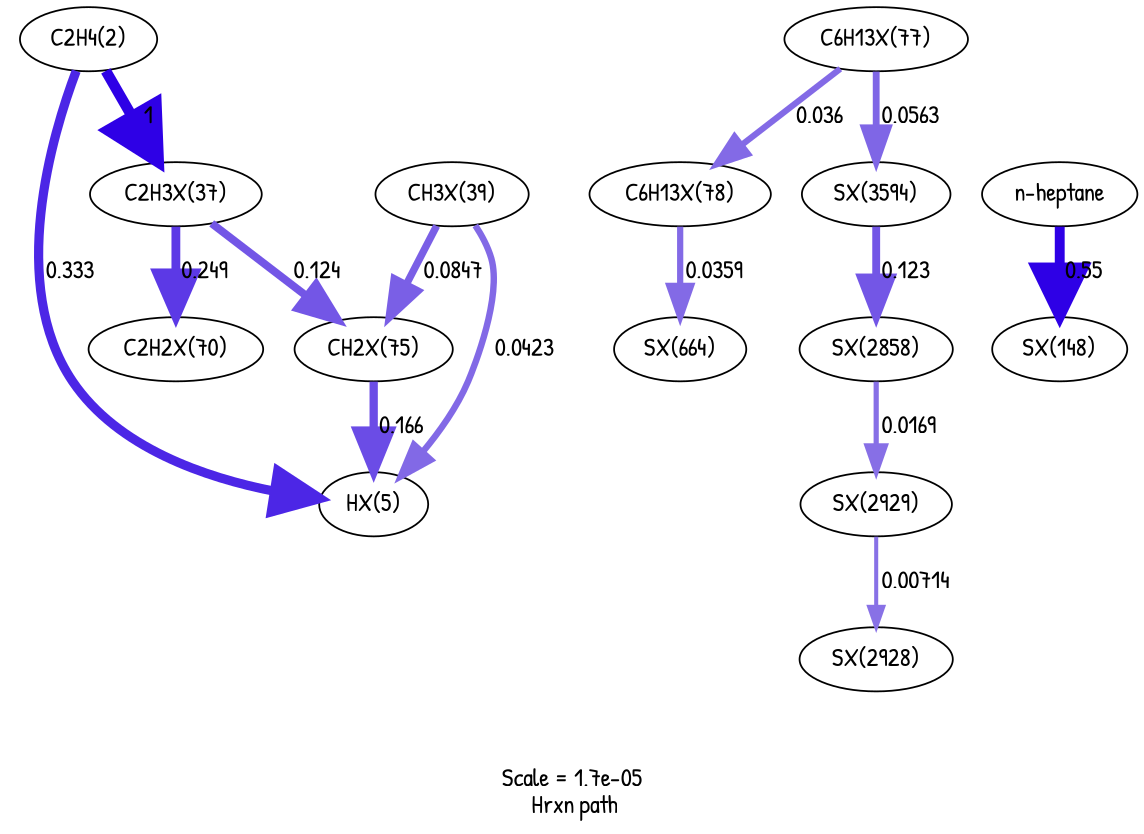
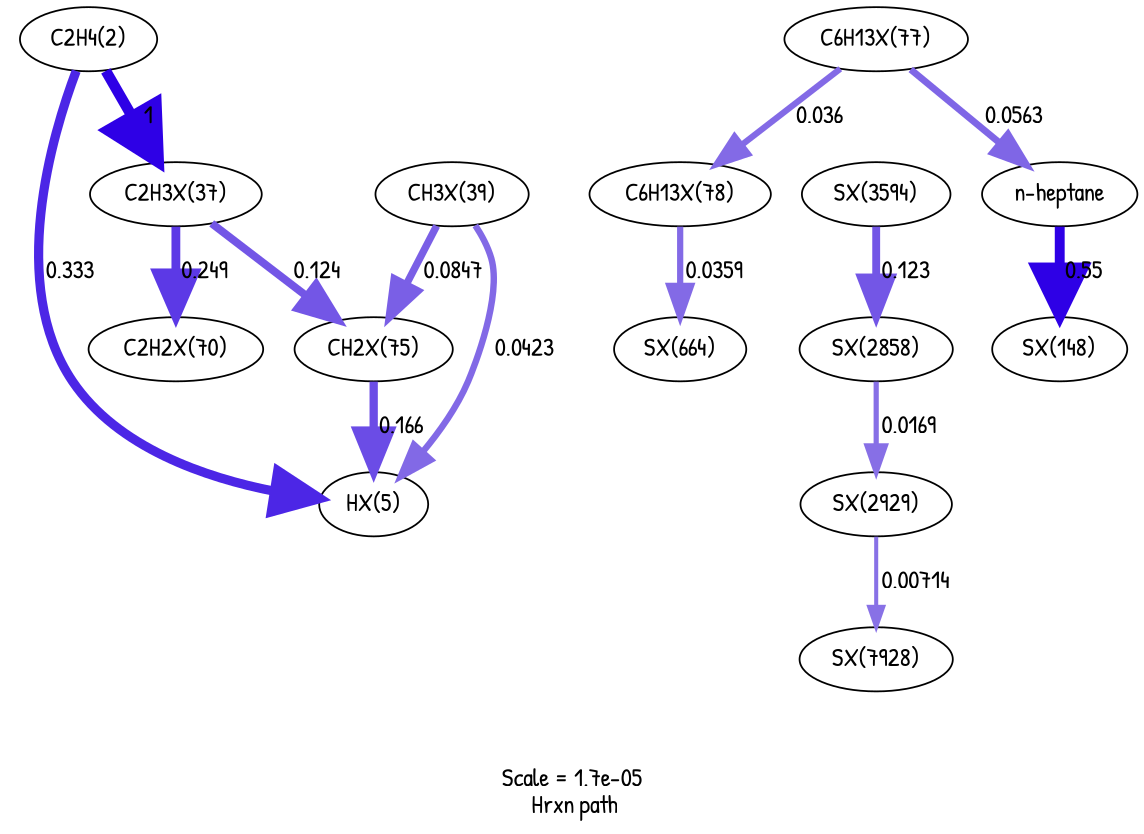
(876, 99) -> (955, 106)
(876, 659) -> (876, 659)
